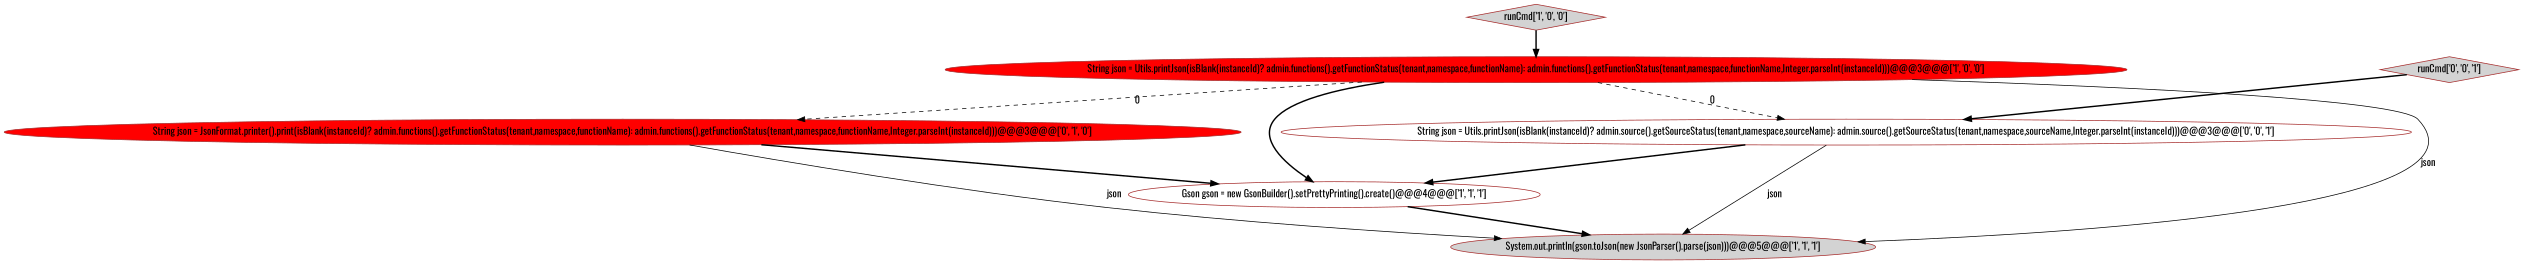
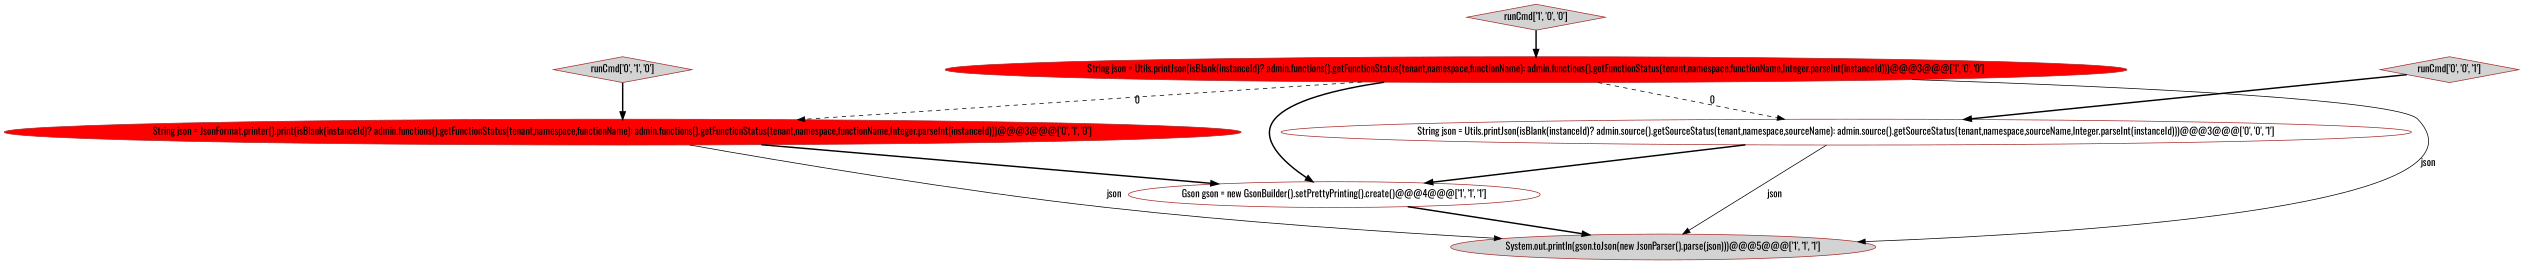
none -> (623, 70)
